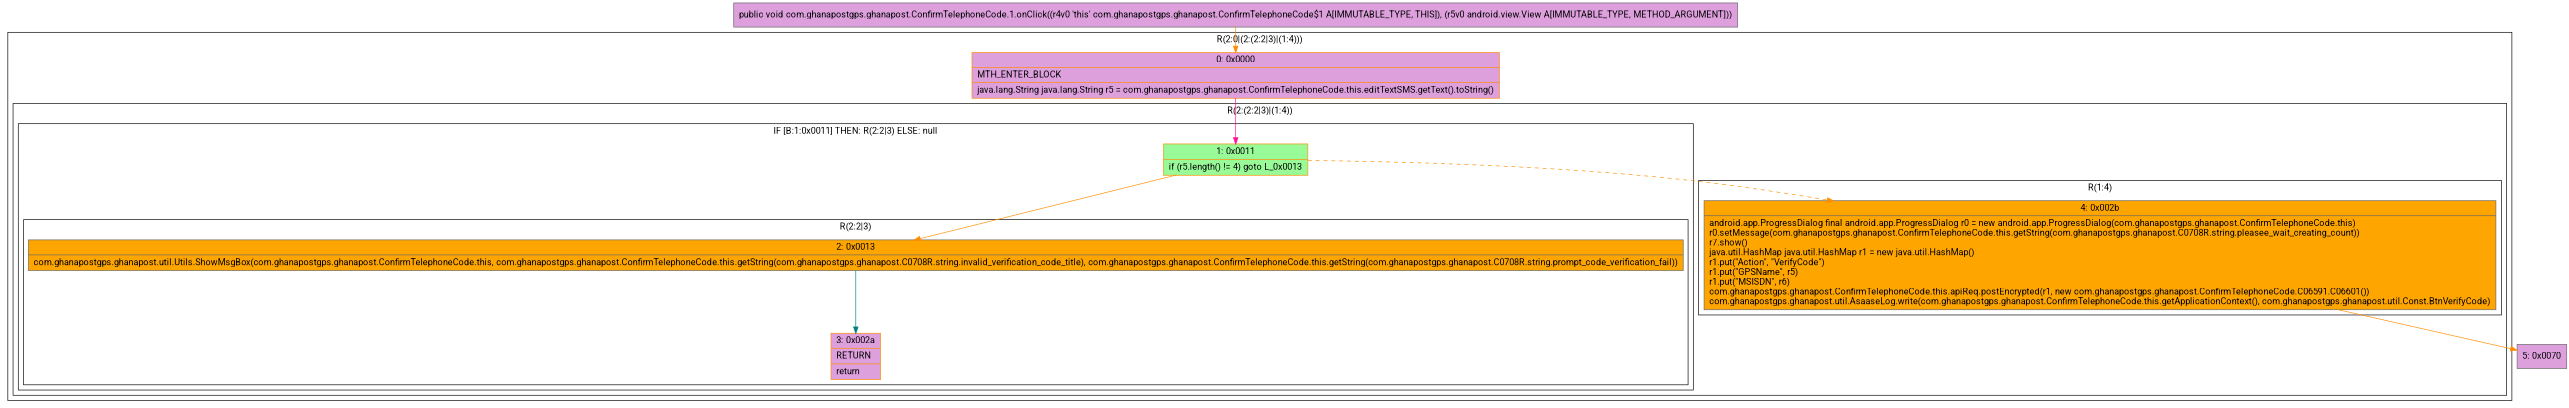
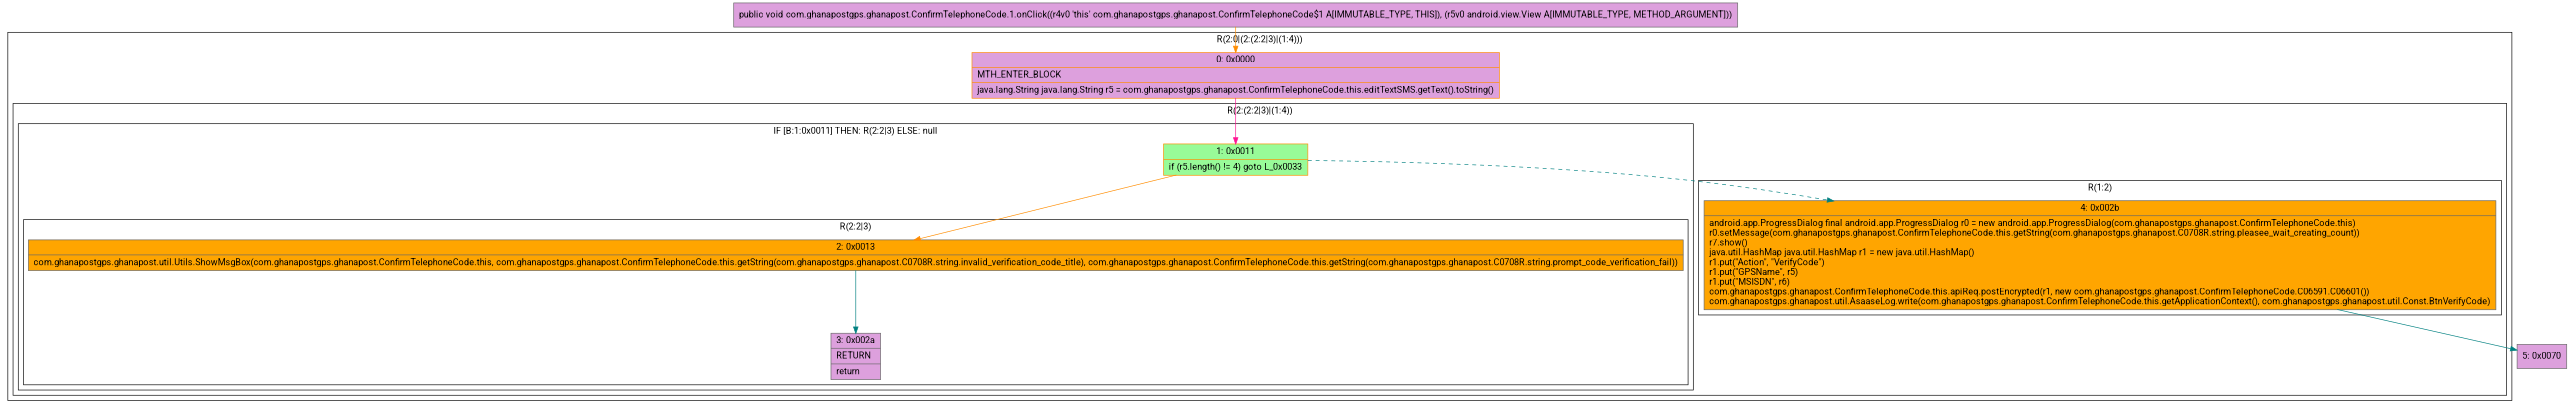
(1236, 167) -> (1236, 167)
(1568, 170) -> (1568, 170)
(2100, 188) -> (2100, 188)
(2424, 329) -> (2424, 329)
(856, 356) -> (856, 356)
